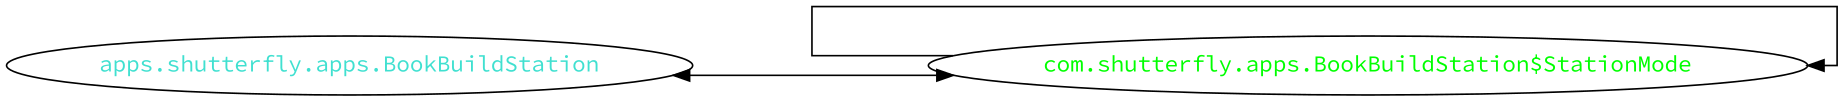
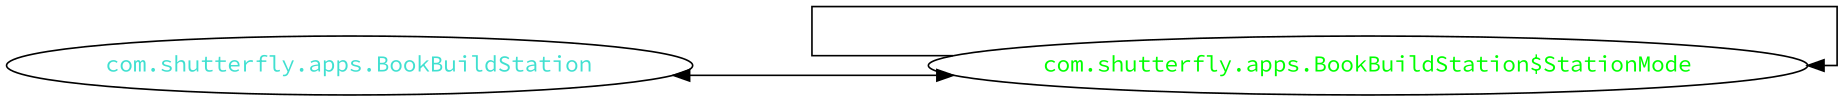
(350, 66) -> (350, 66)
